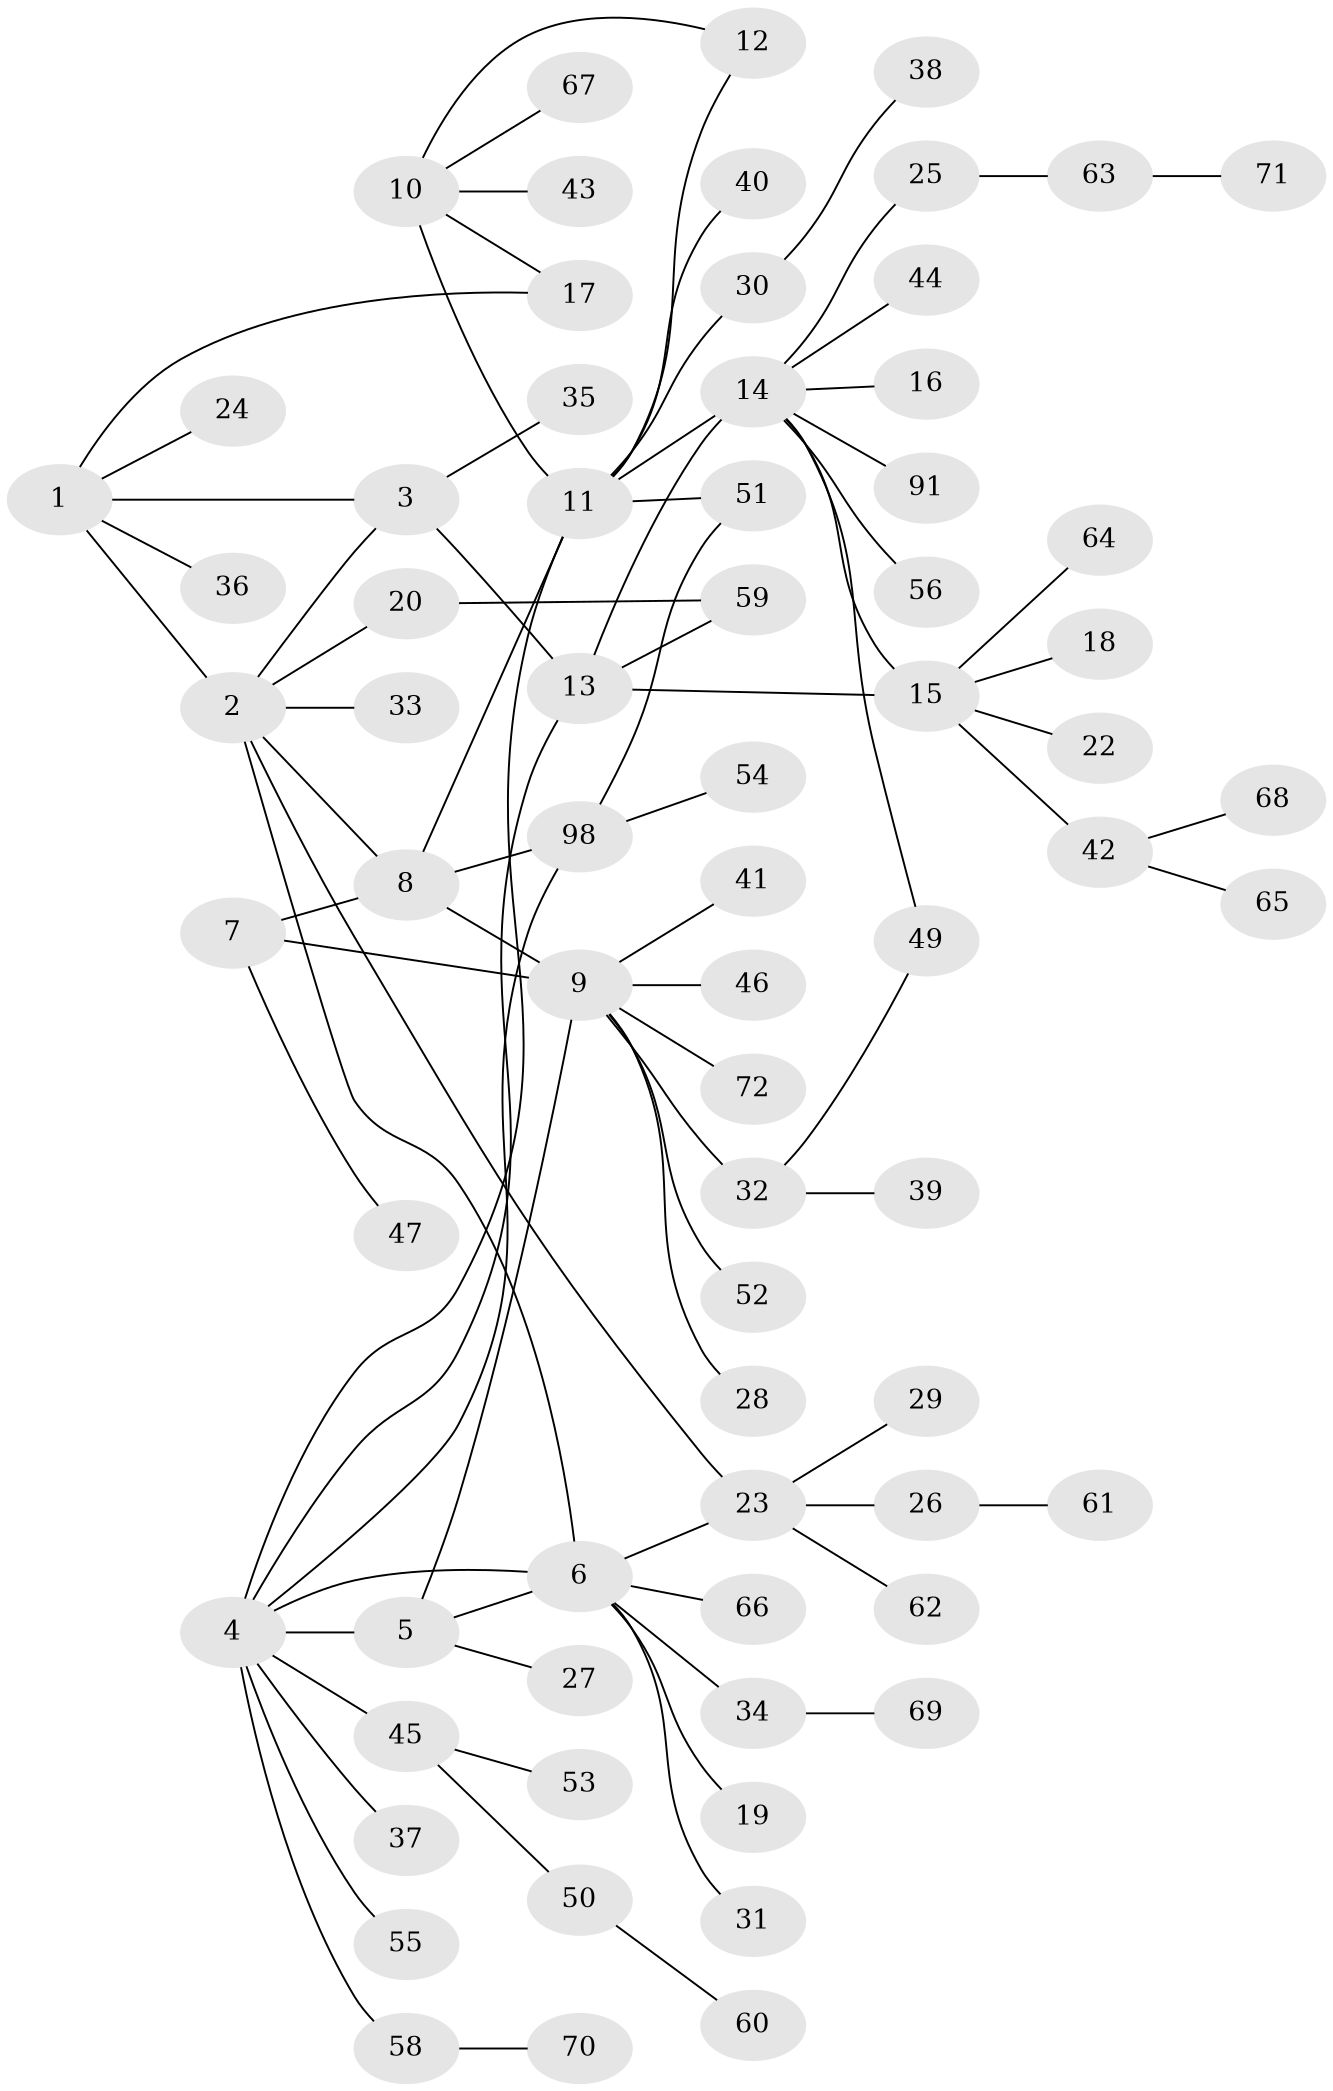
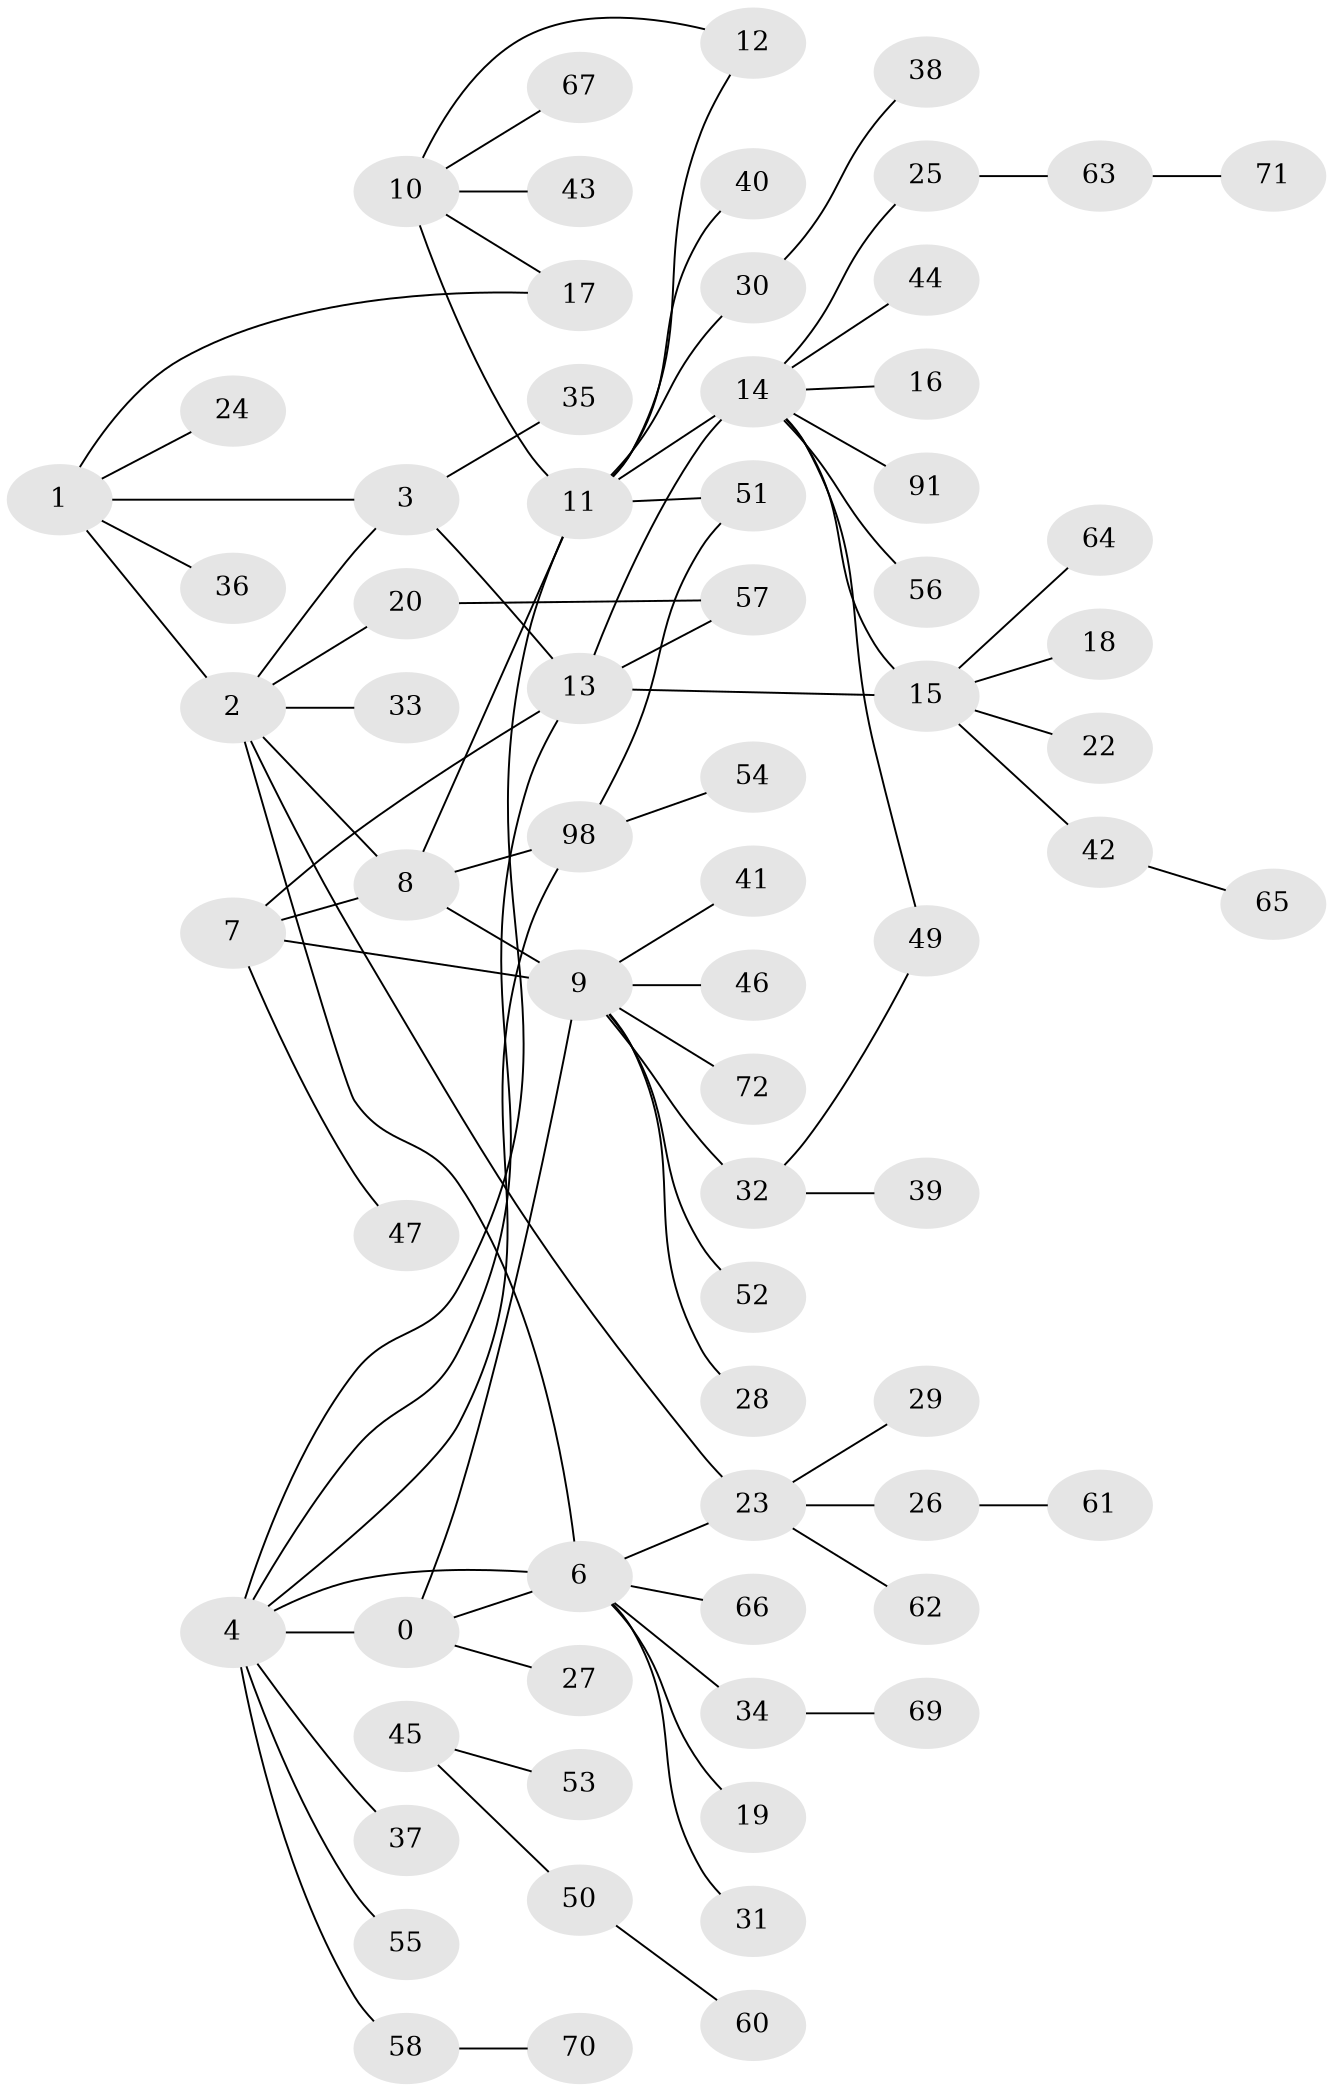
(753, 600) -> (753, 600)
(1273, 800) -> none
none -> (398, 802)
(406, 1632) -> (406, 1632)
(320, 1684) -> none
